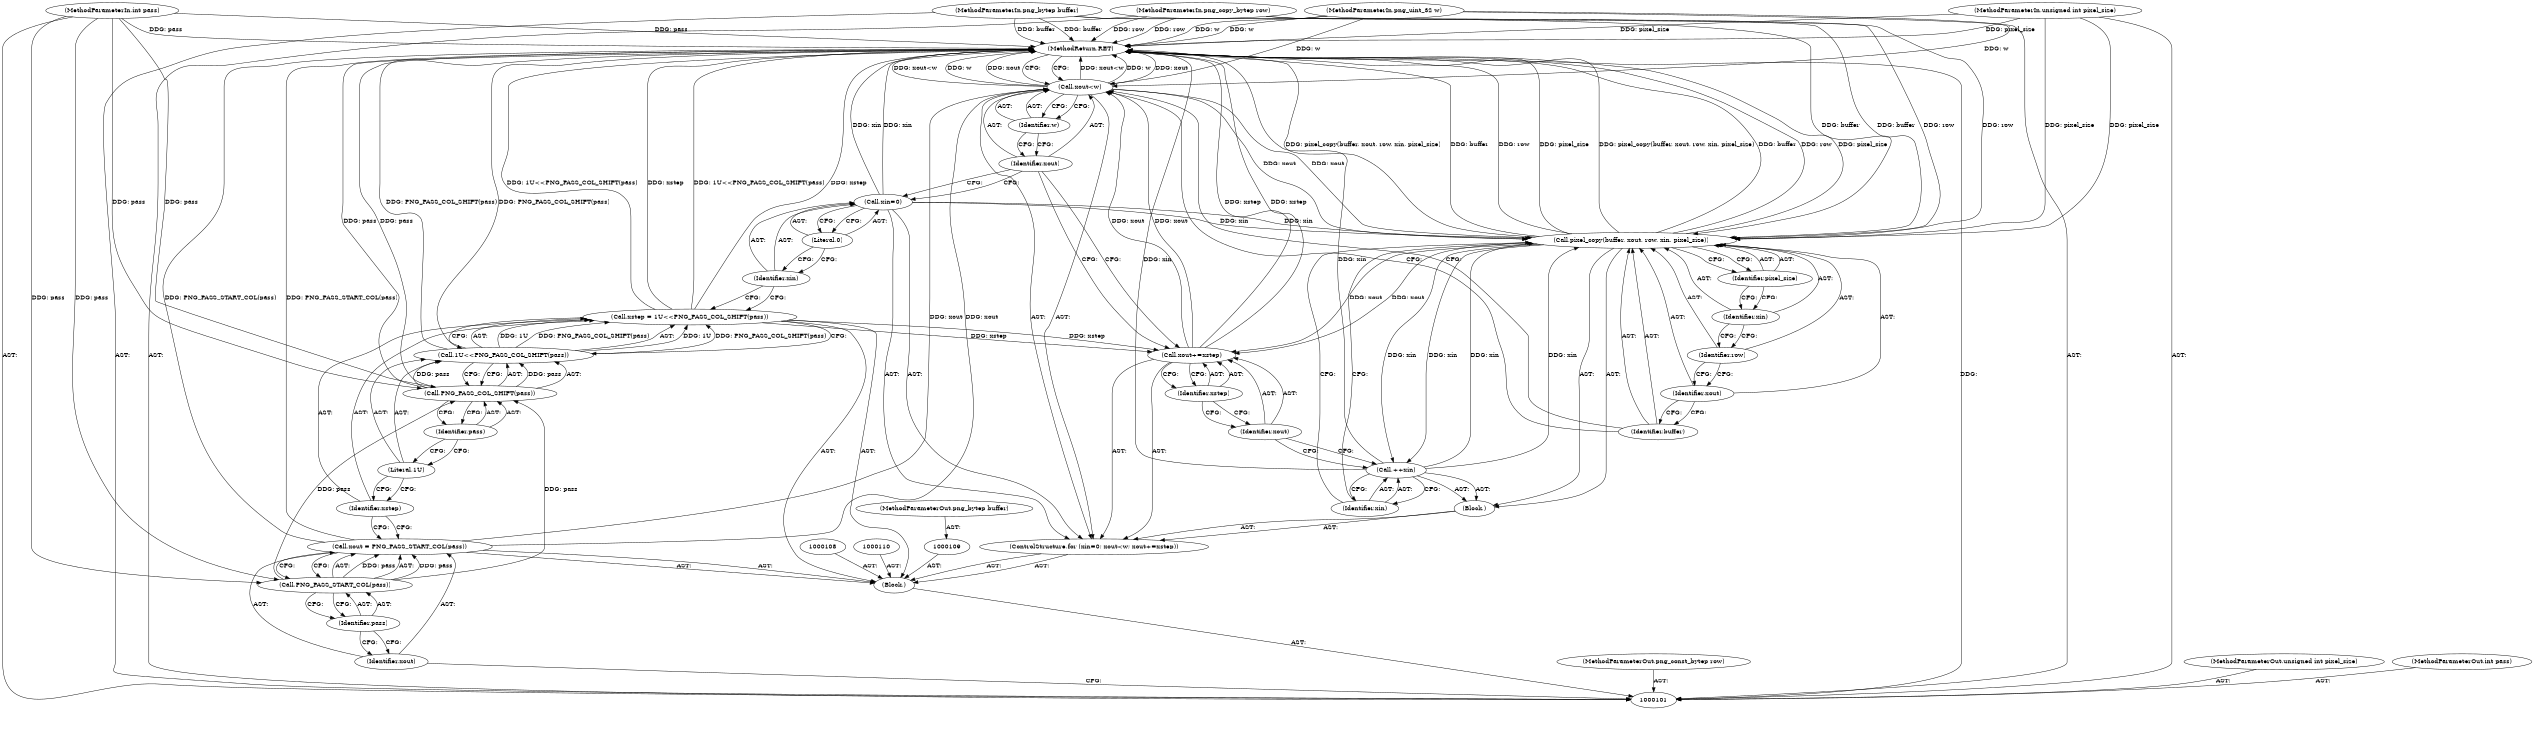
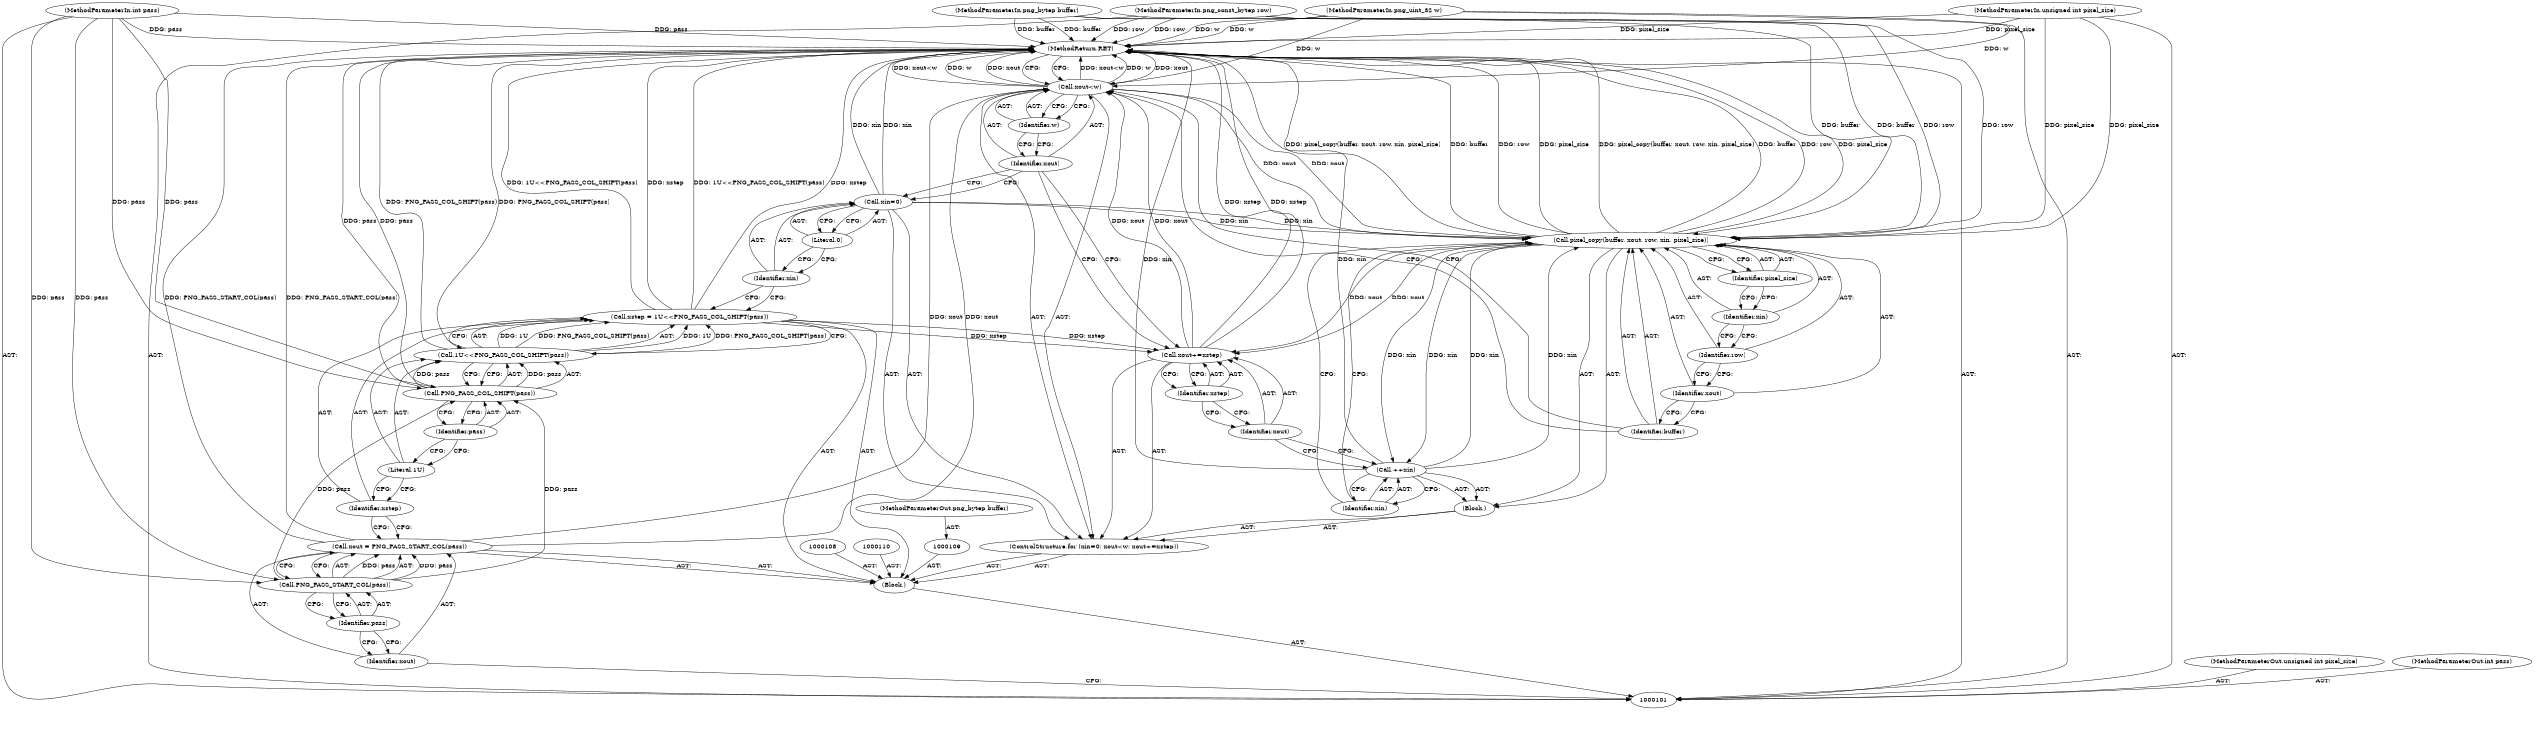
(1203, 11) -> (1203, 11)
(1970, 374) -> (1970, 374)
(1654, 662) -> none
(163, 678) -> none
